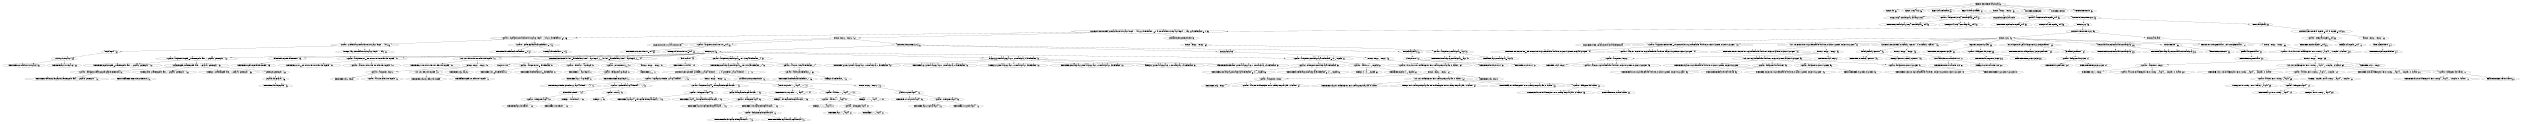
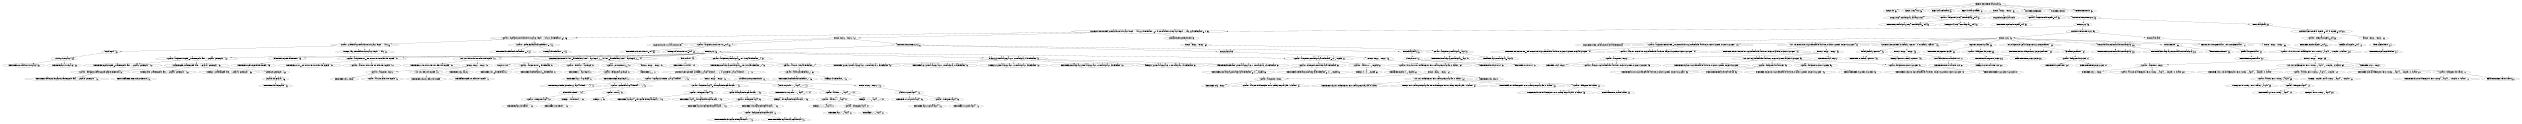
(2052, 25) -> none
